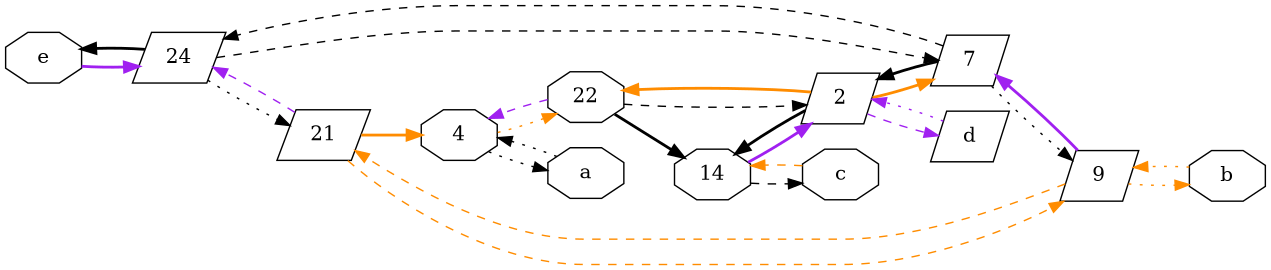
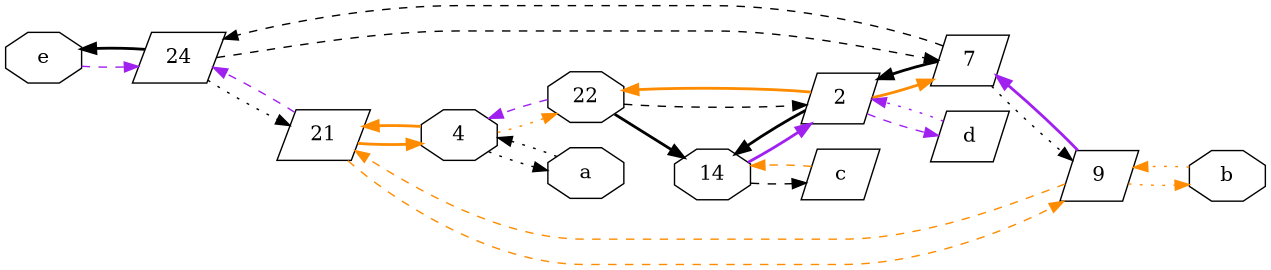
(103, 67) -> (103, 67)
none -> (400, 126)
(841, 174) -> (841, 174)
